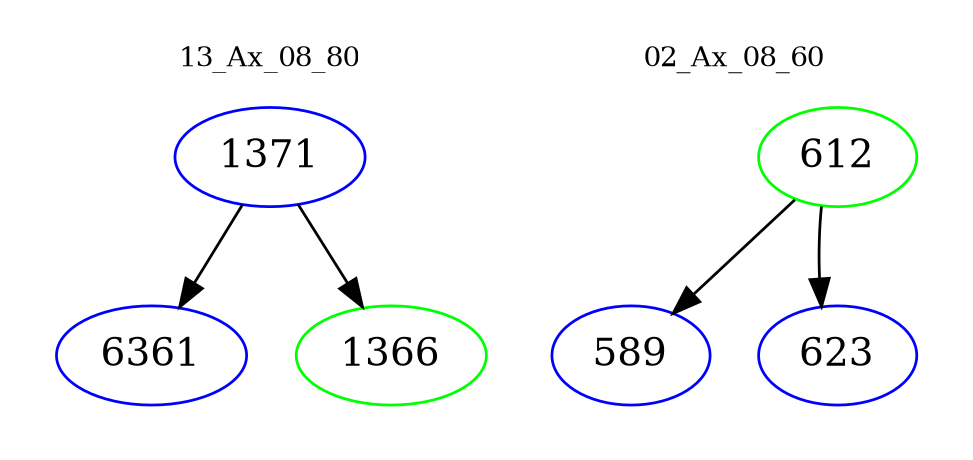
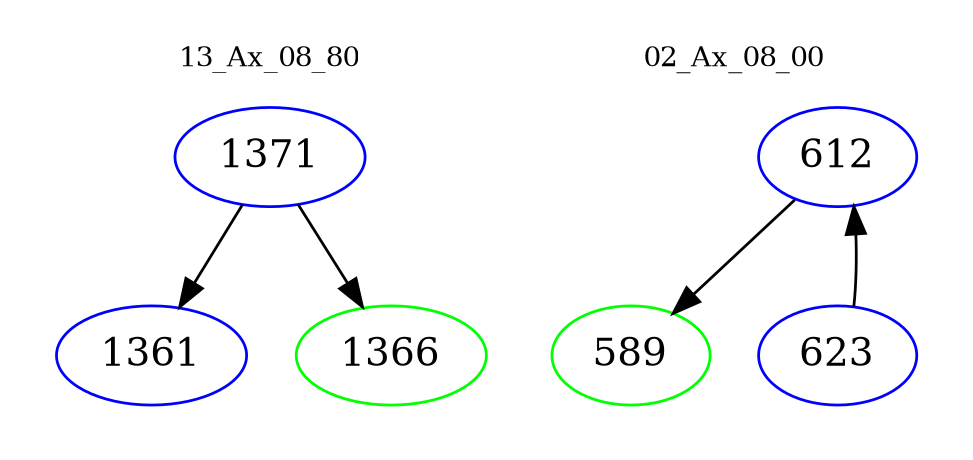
(734, 59) -> (734, 59)
(838, 157) -> (838, 157)
(819, 242) -> (856, 271)
(152, 355) -> (152, 355)
(631, 355) -> (631, 355)
